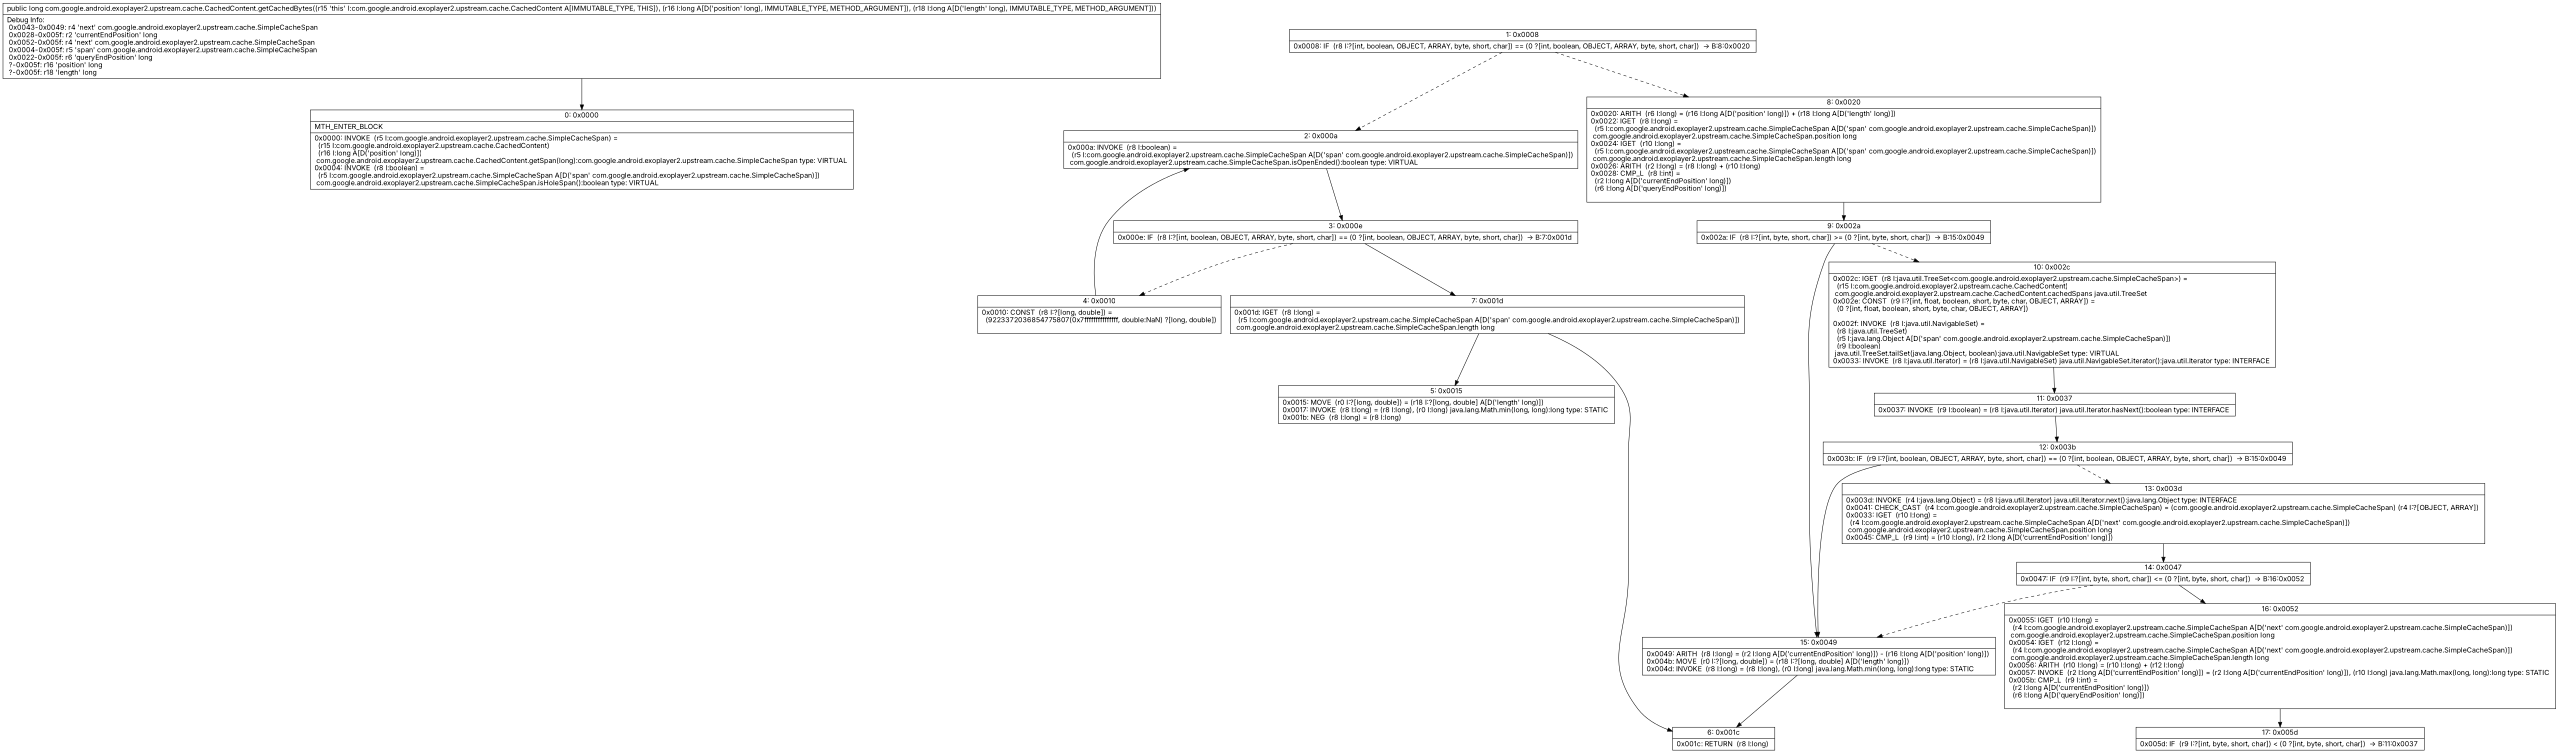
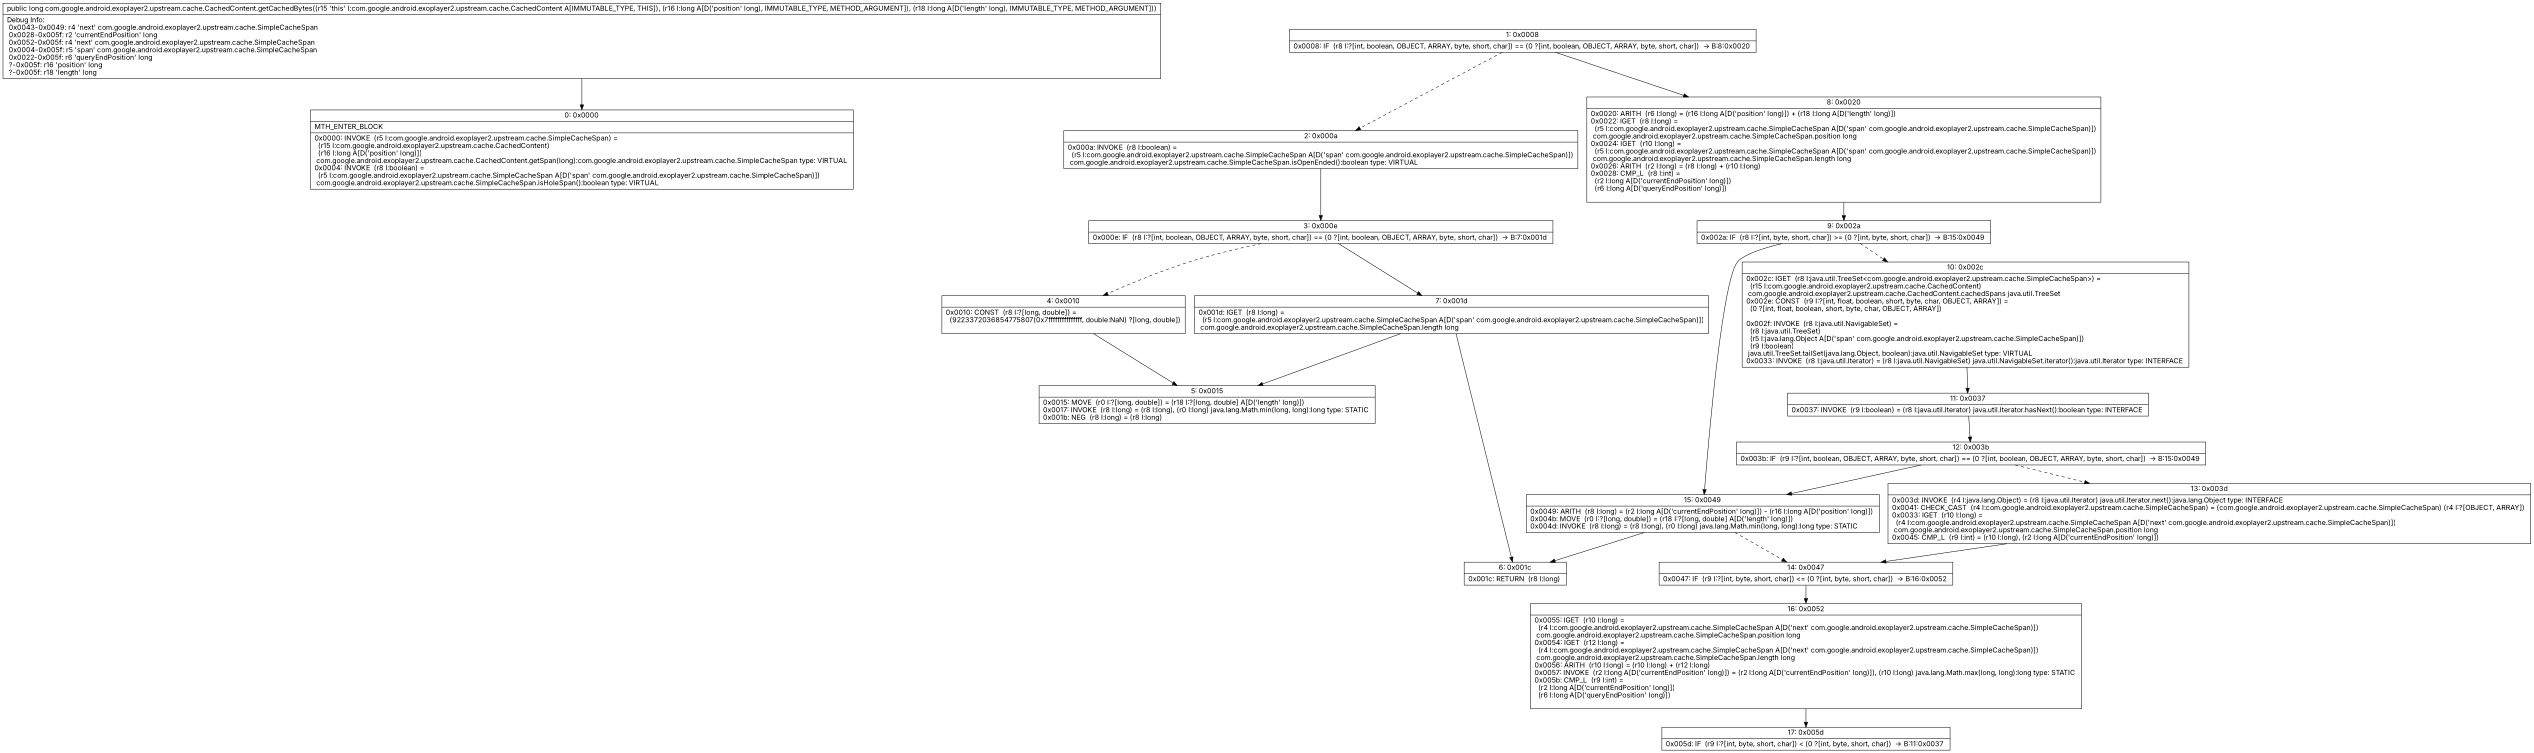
(1620, 74) -> (1620, 74)
(1113, 215) -> (1133, 358)
(1987, 607) -> (1759, 546)
